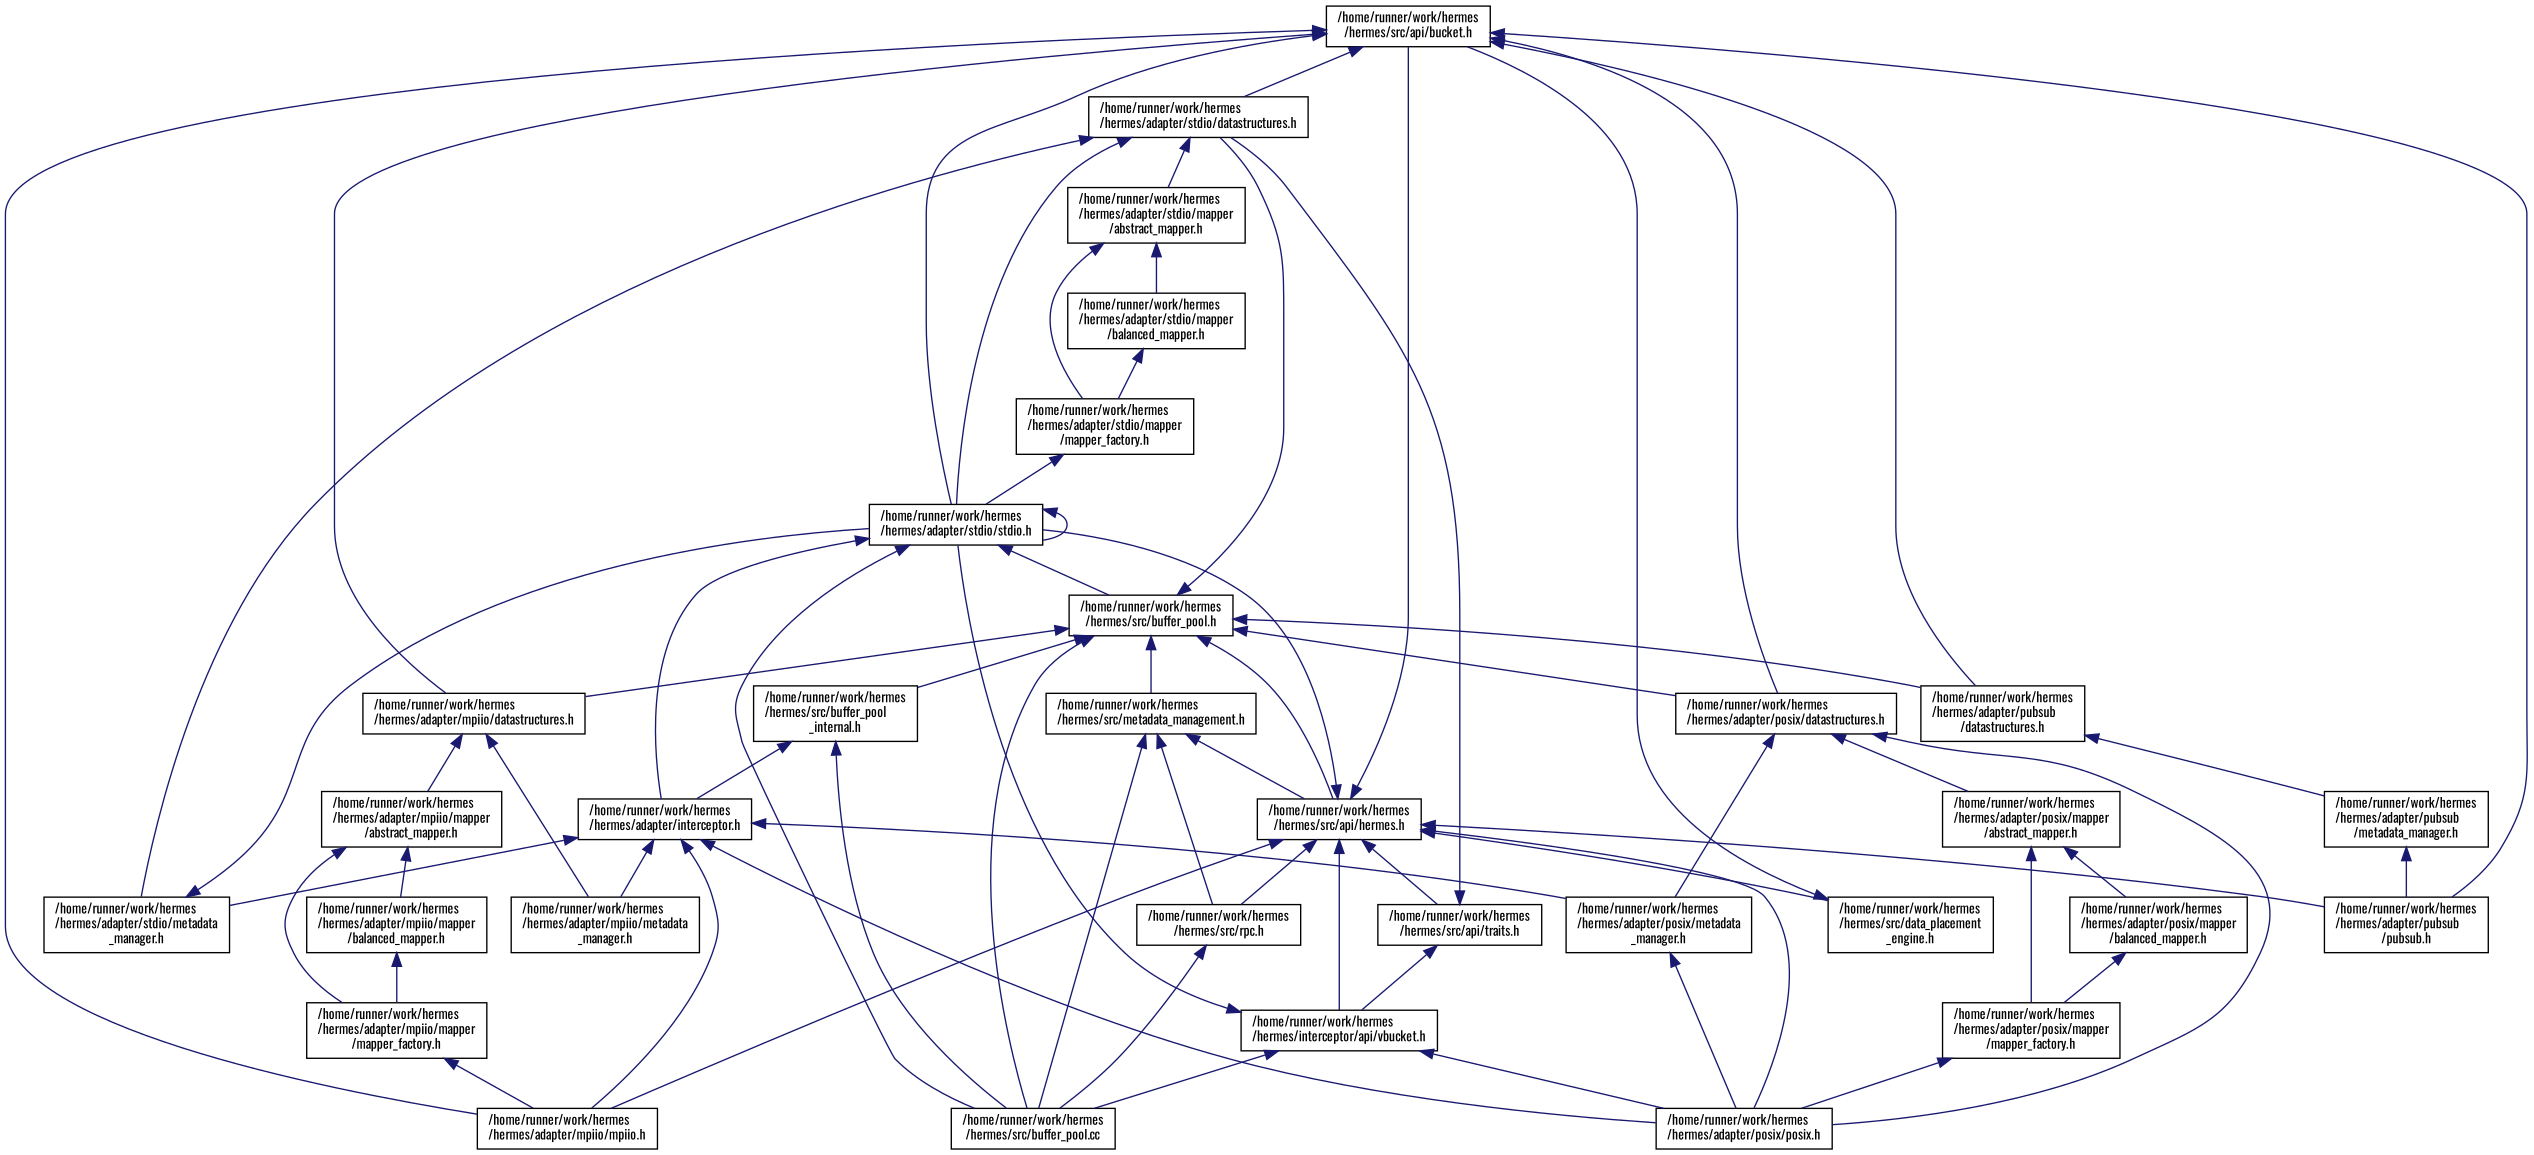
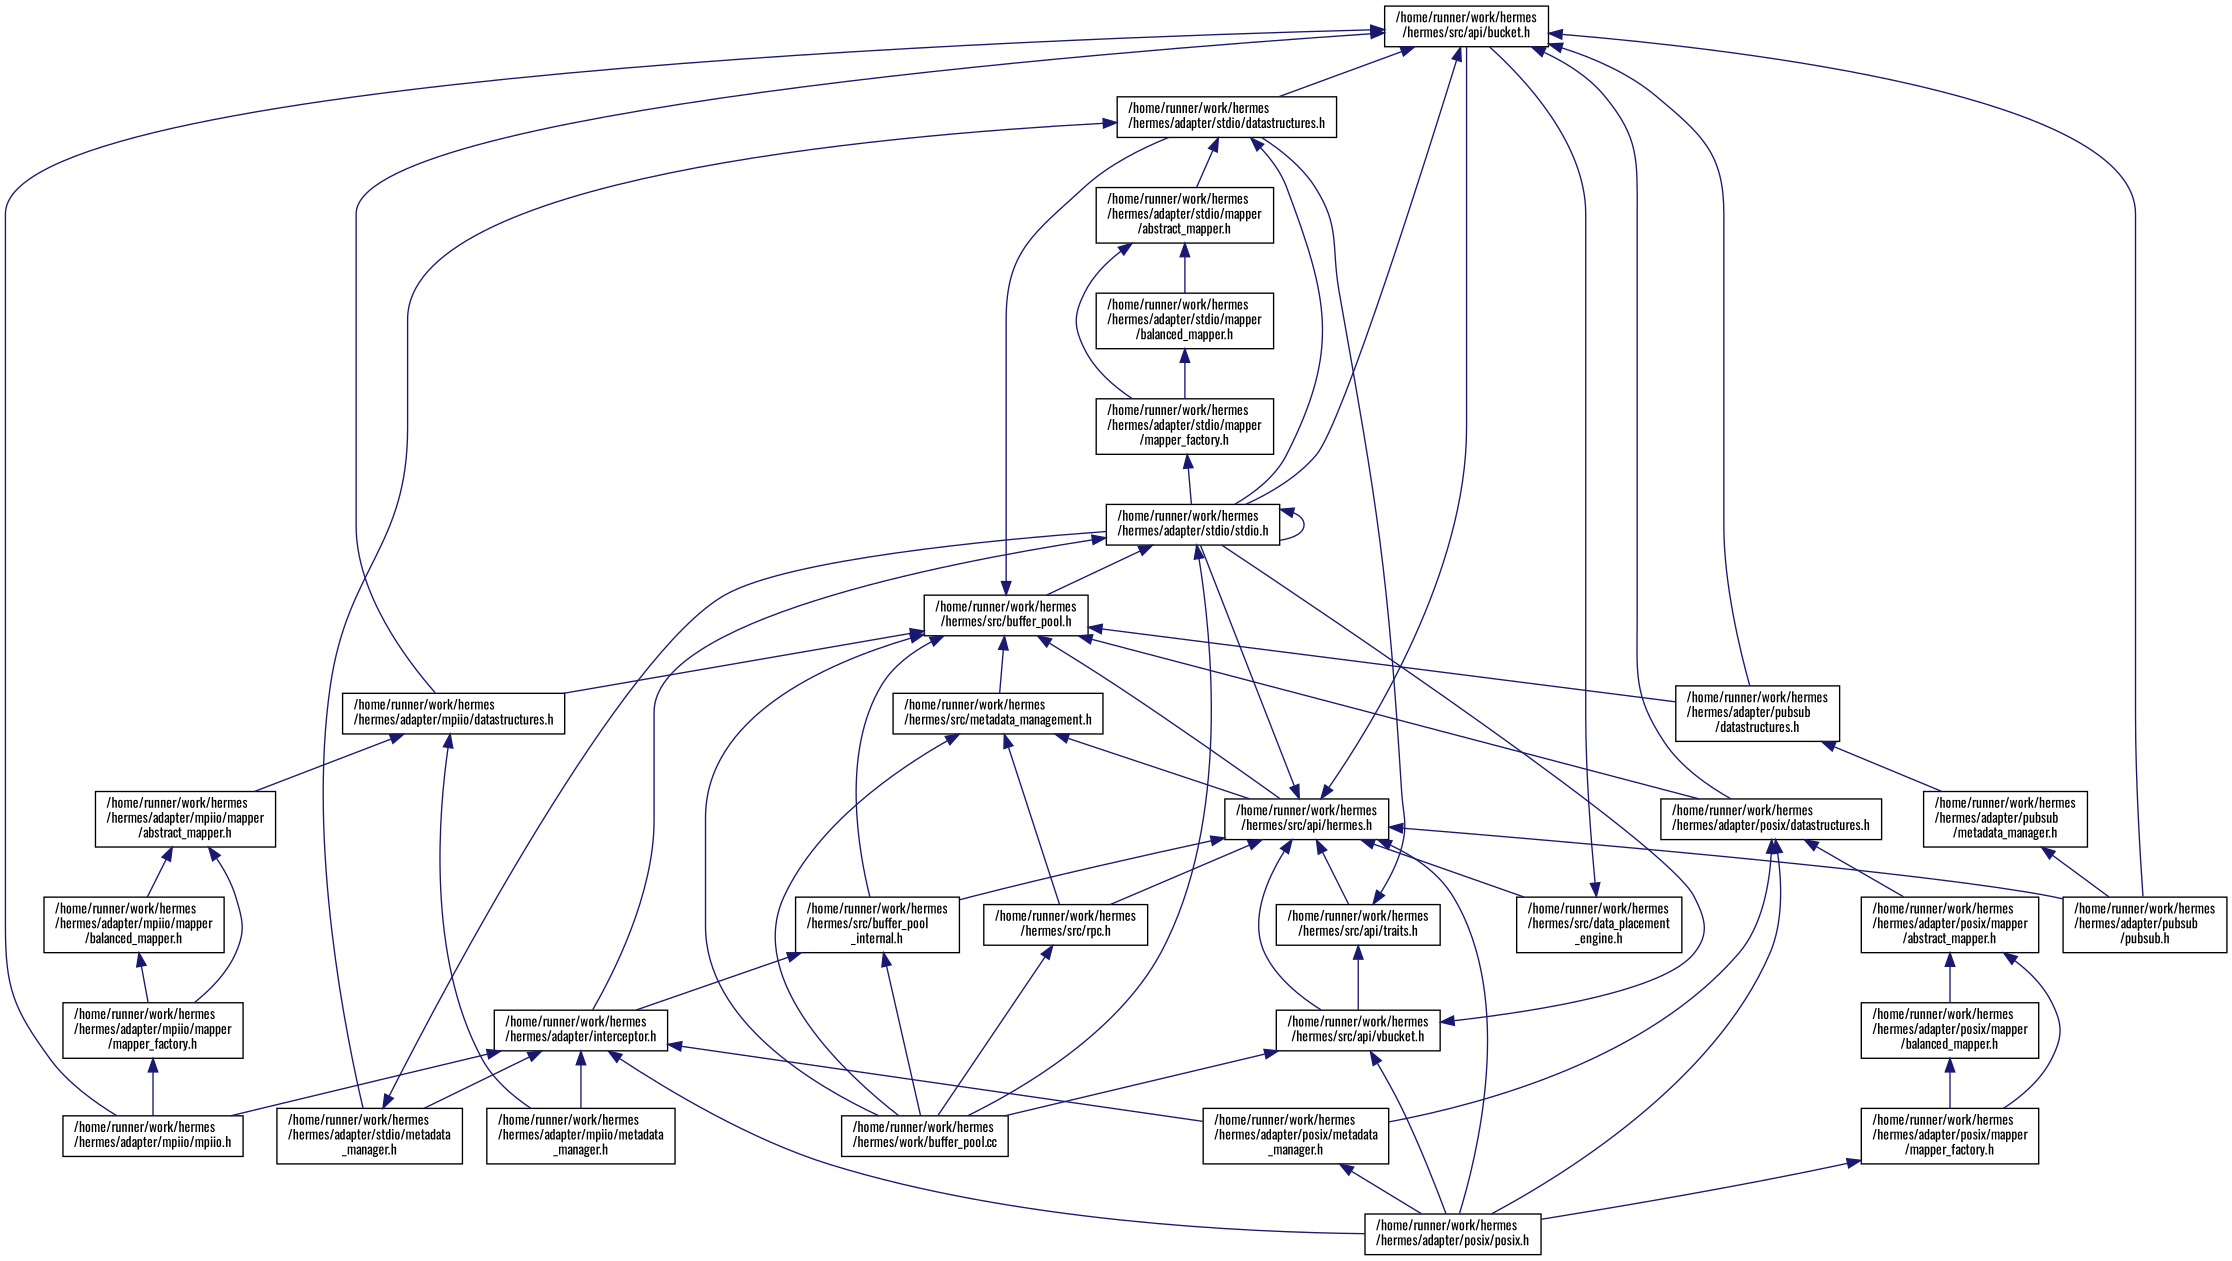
(938, 971) -> (1085, 869)
(1339, 1031) -> (1358, 1031)
(1033, 1129) -> (925, 1136)
